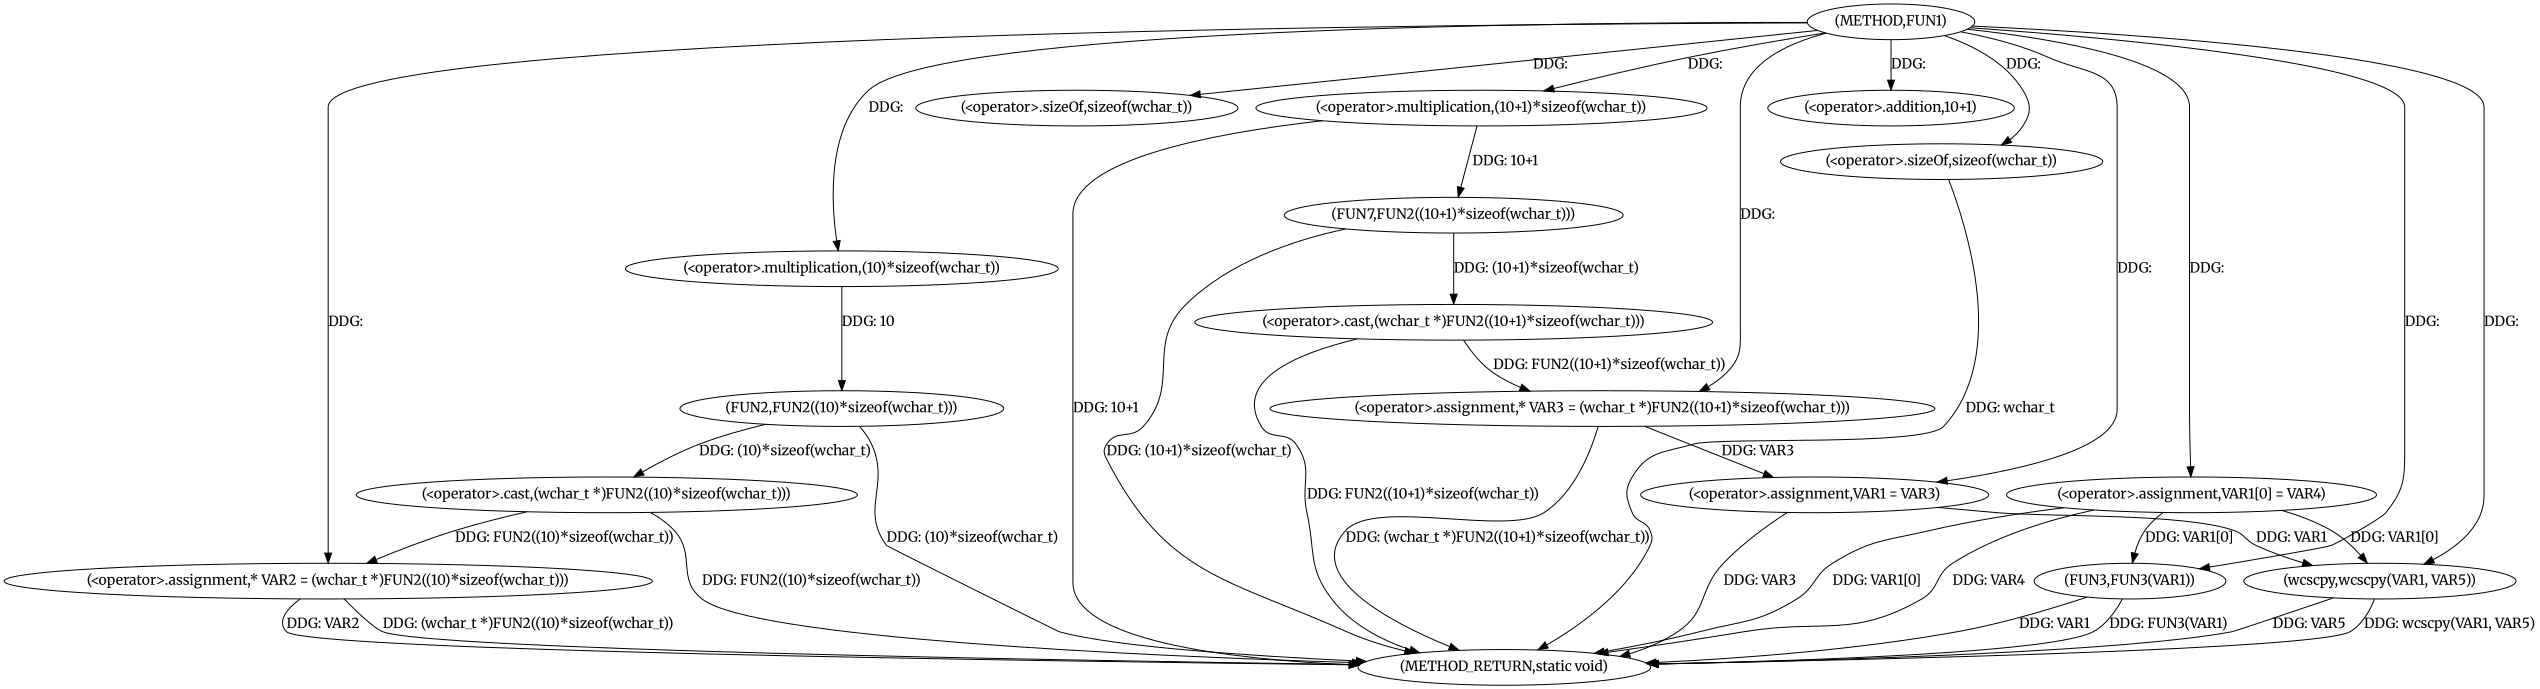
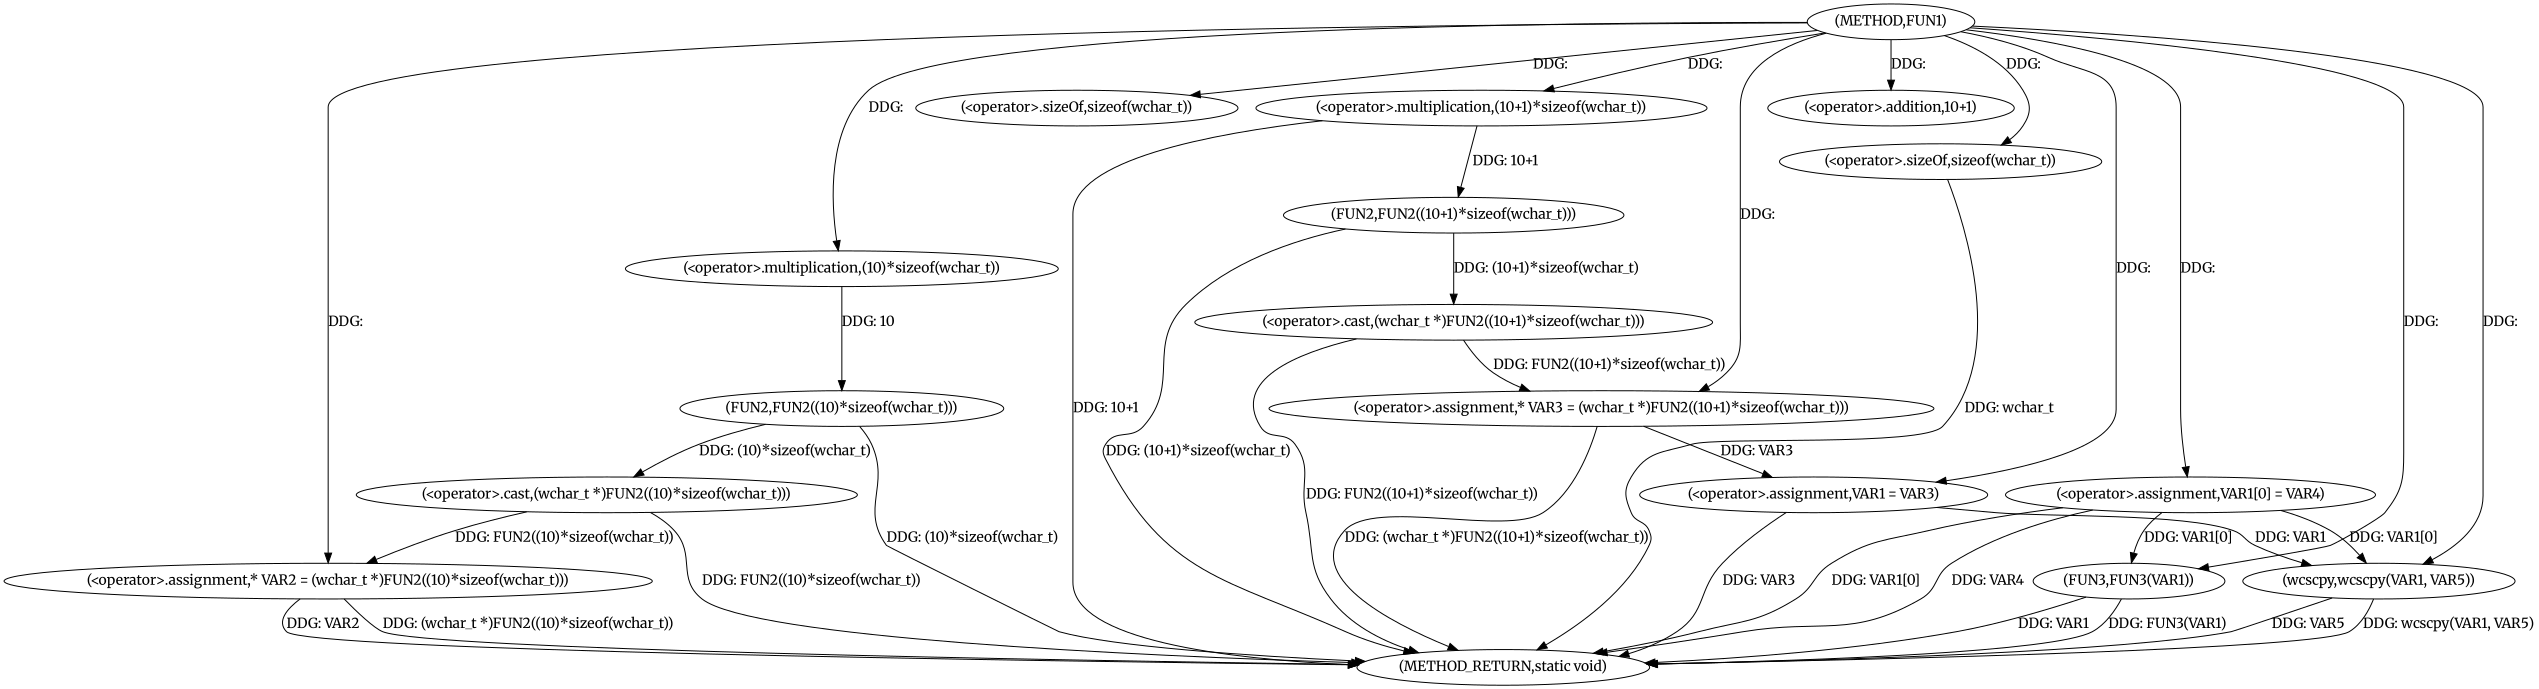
(1454, 215) -> (1454, 215)
